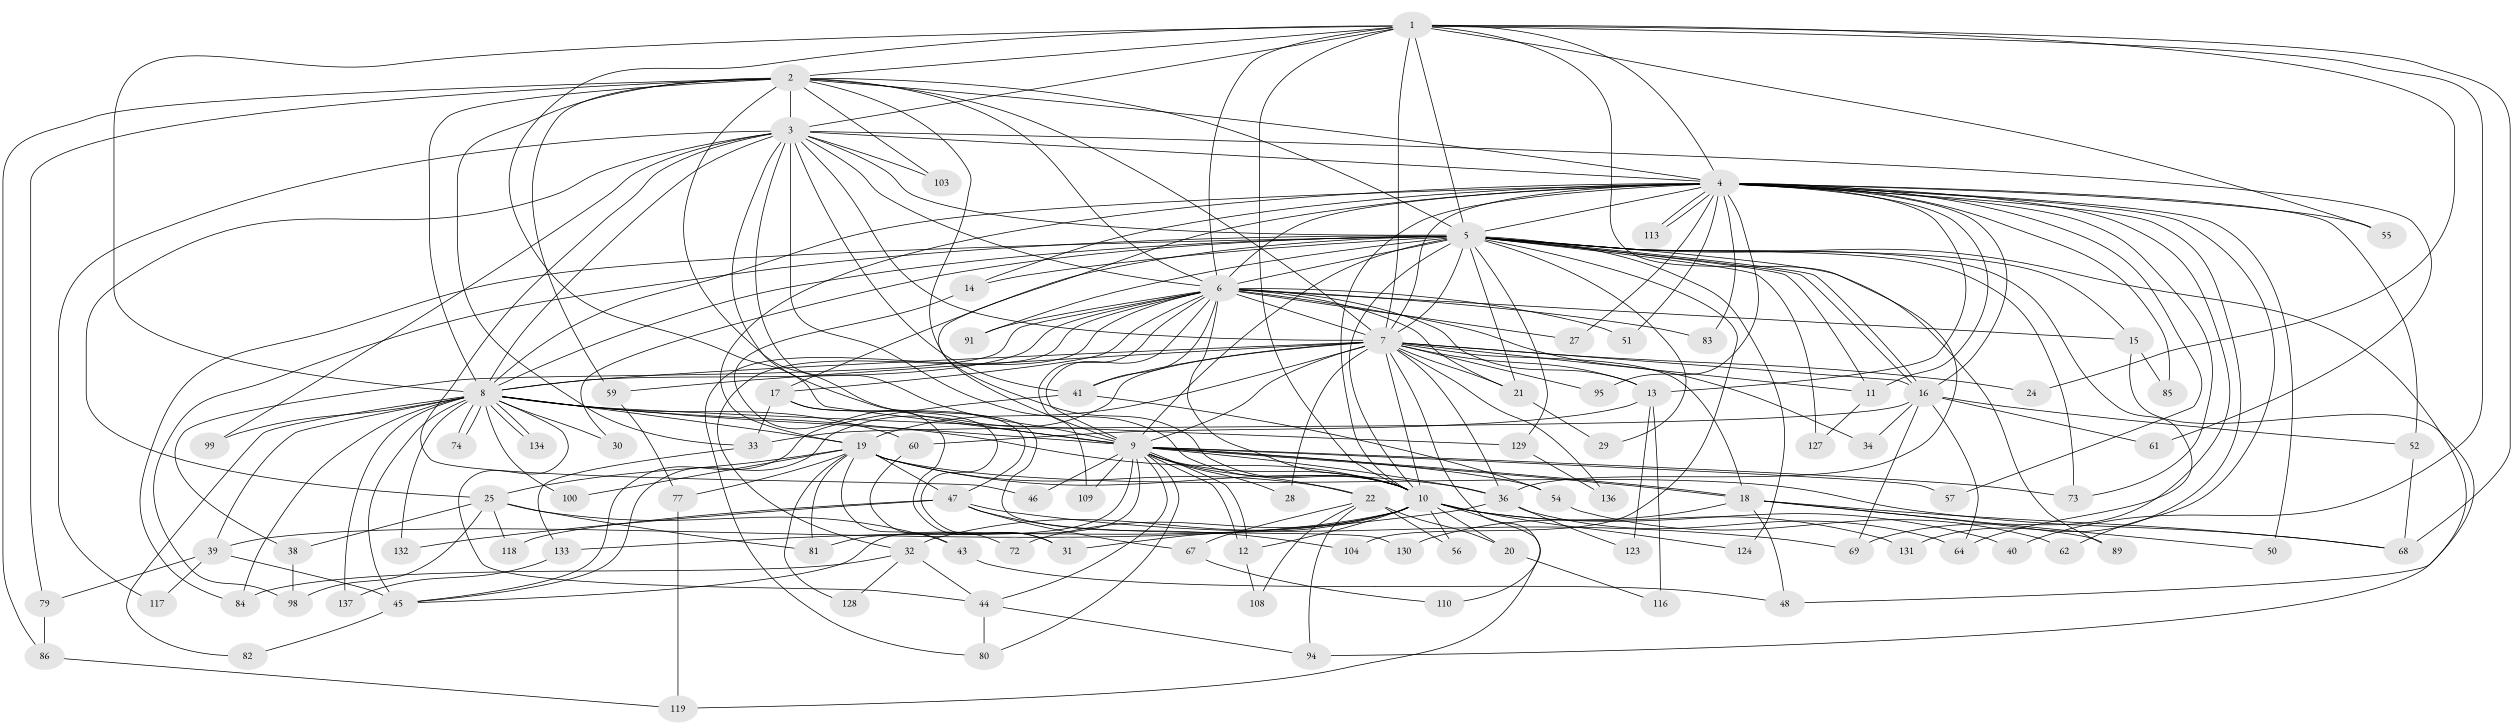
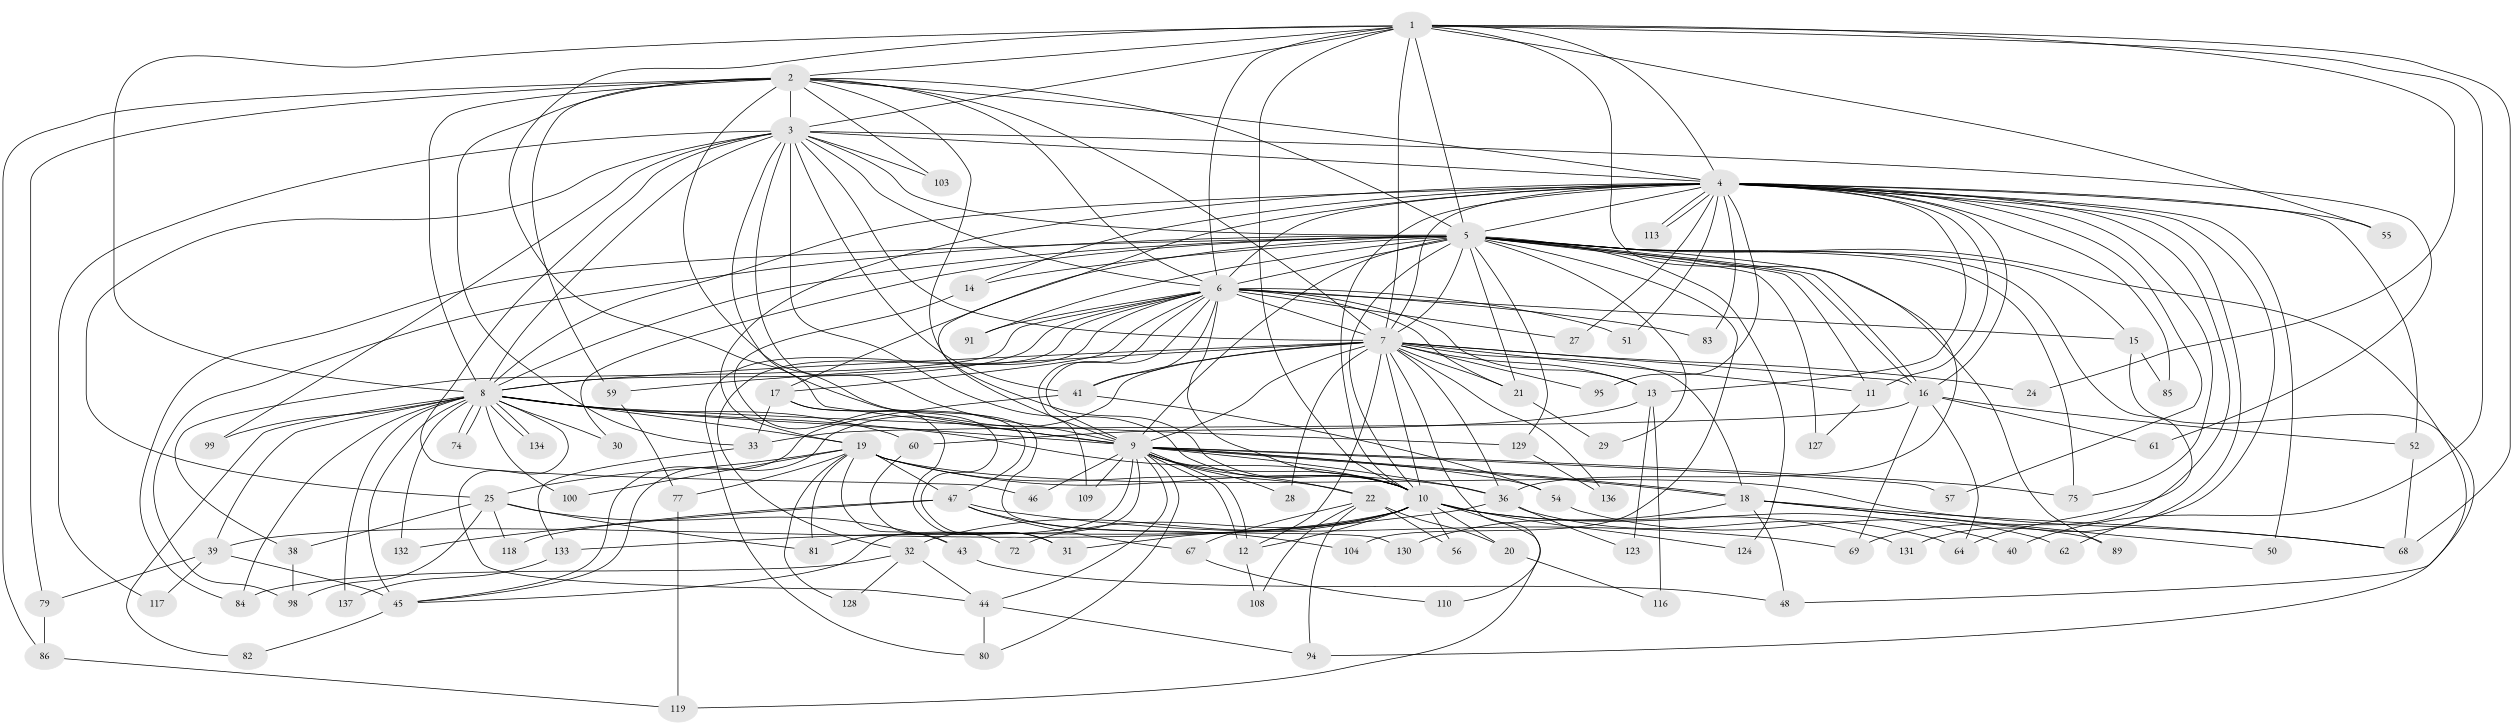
(1123, 407) -> (1360, 434)
(1868, 446) -> none
(2073, 499) -> (2073, 499)
